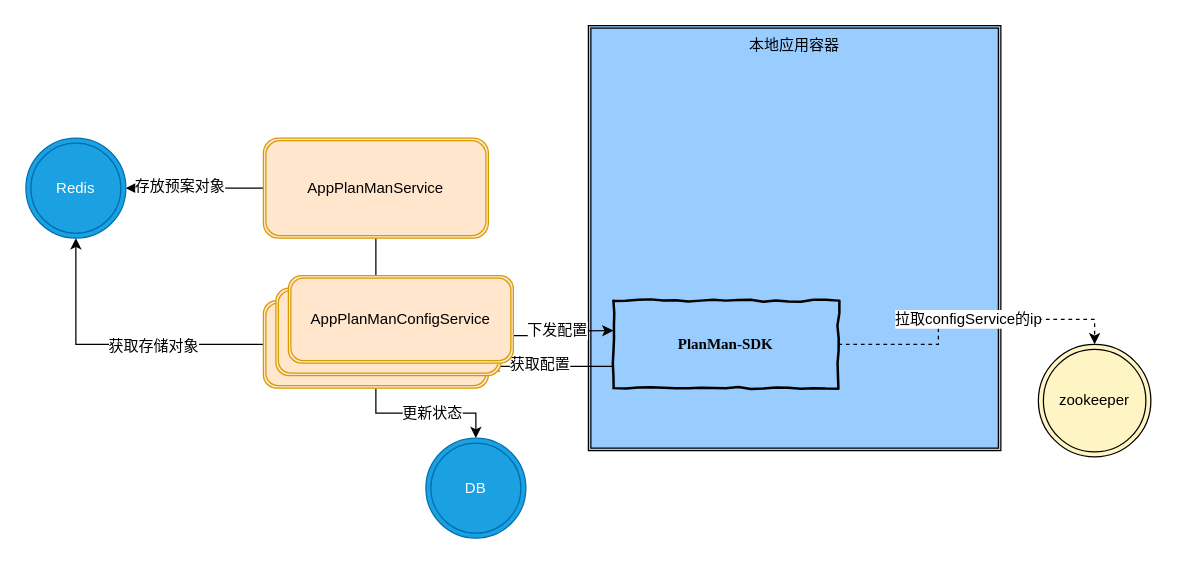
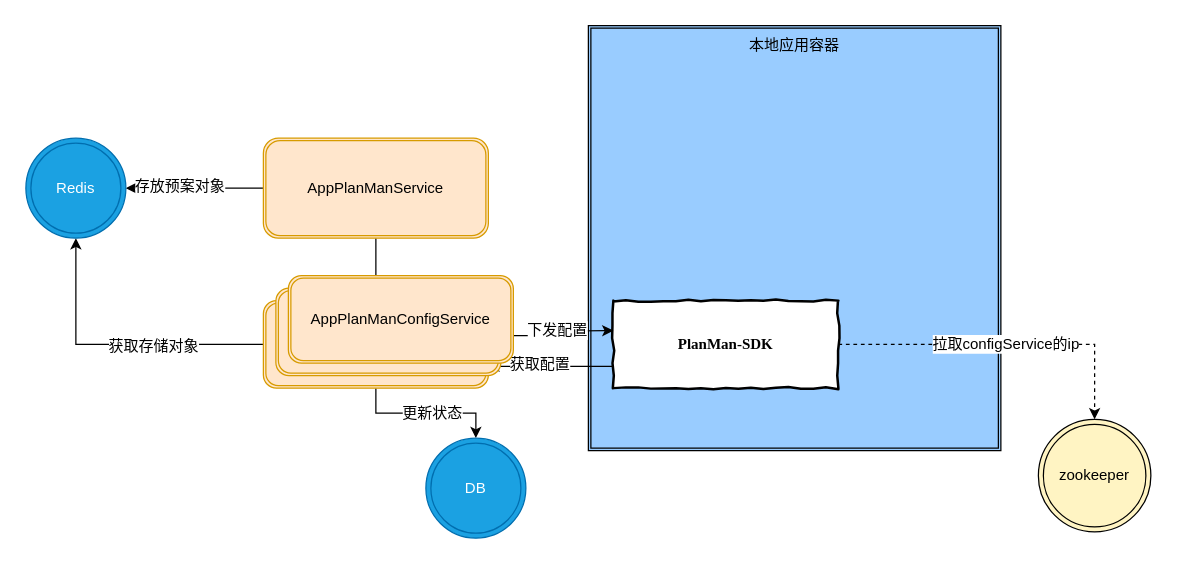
(726, 344) -> (726, 344)
(1094, 401) -> (1094, 476)
